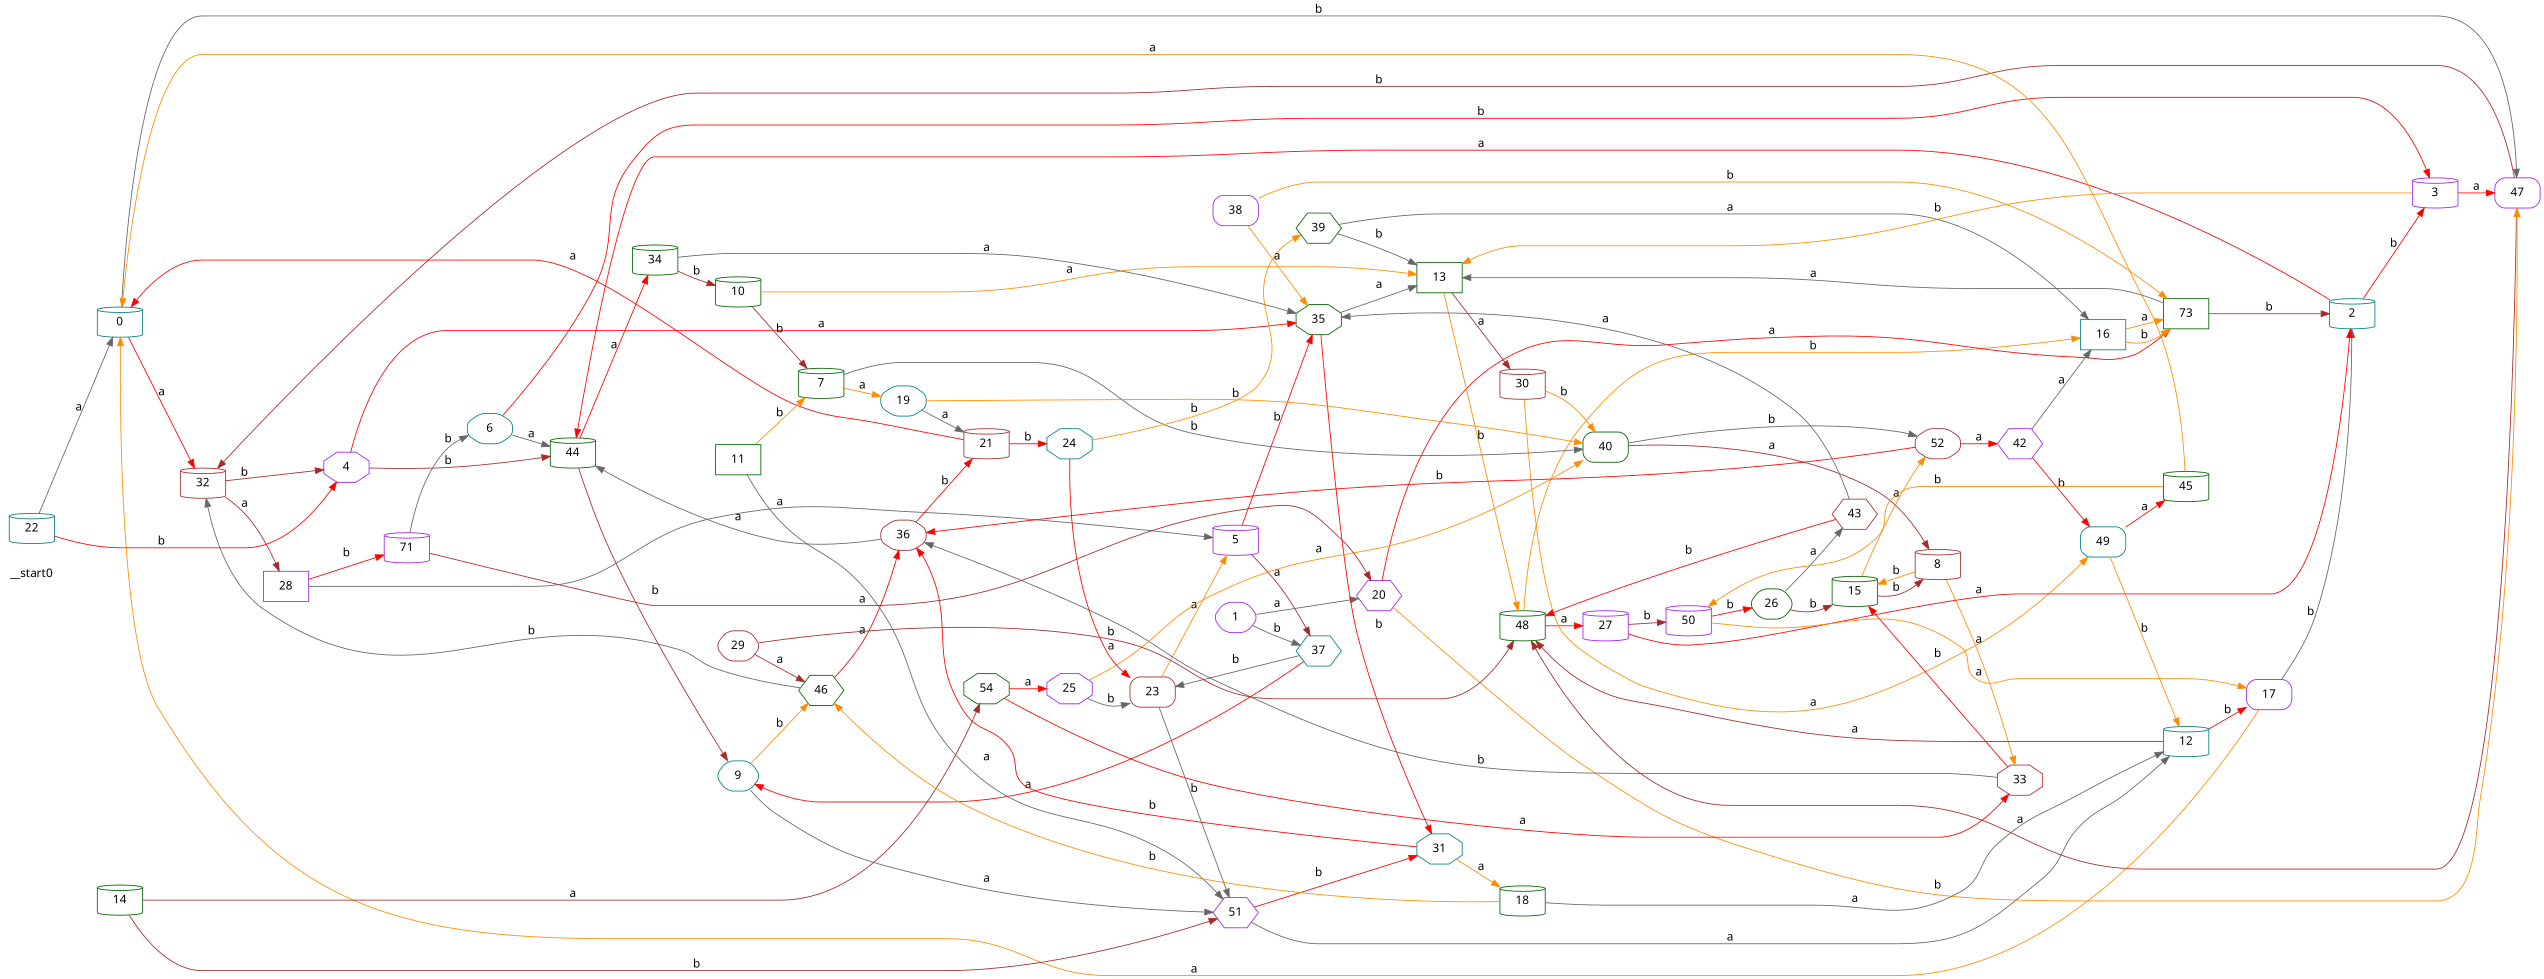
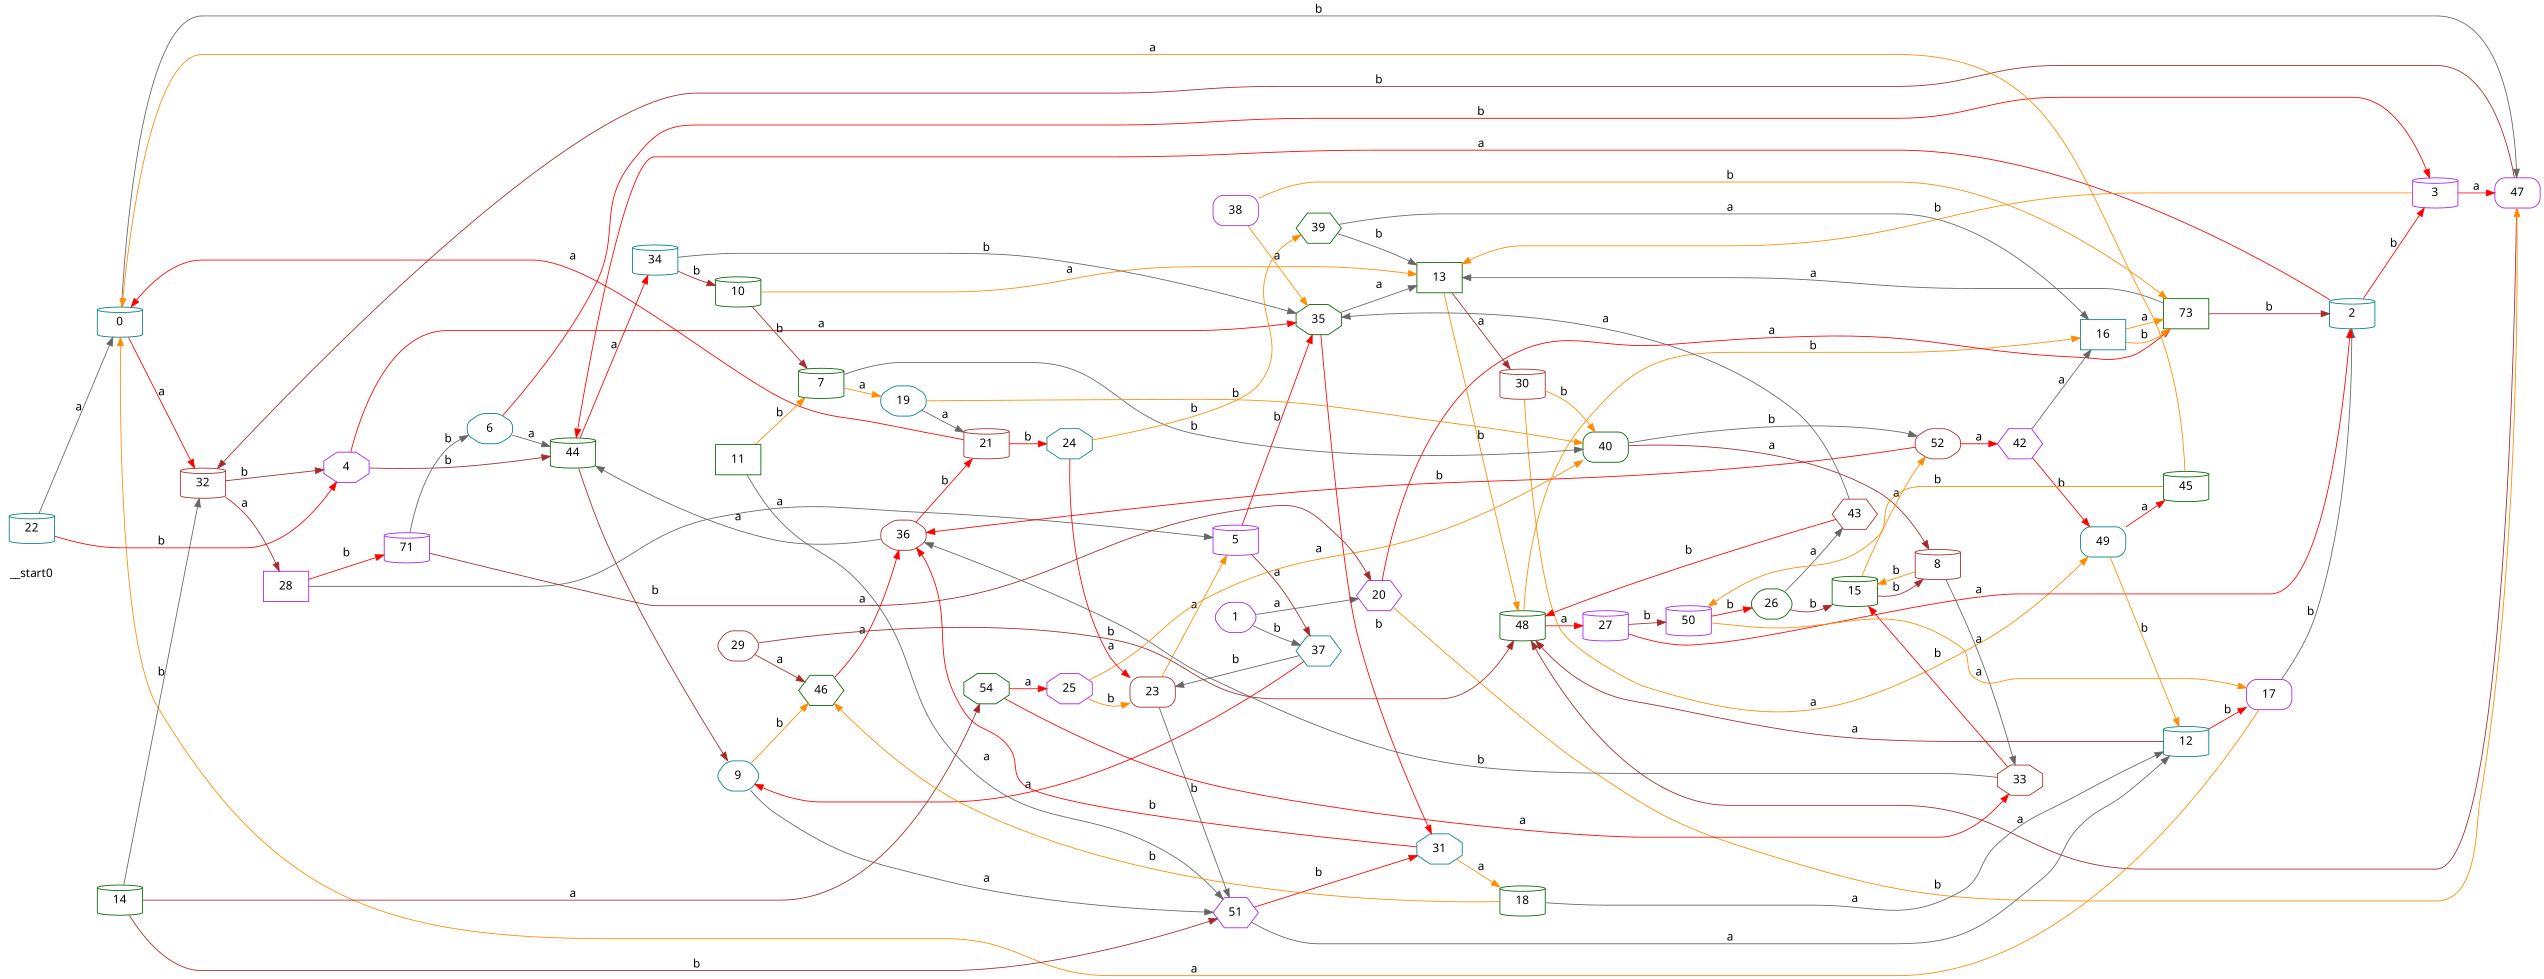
(987, 248) -> (987, 248)
(655, 260) -> (655, 260)
(472, 648) -> (161, 696)
(1984, 667) -> (1984, 667)
(1104, 705) -> (1104, 705)
